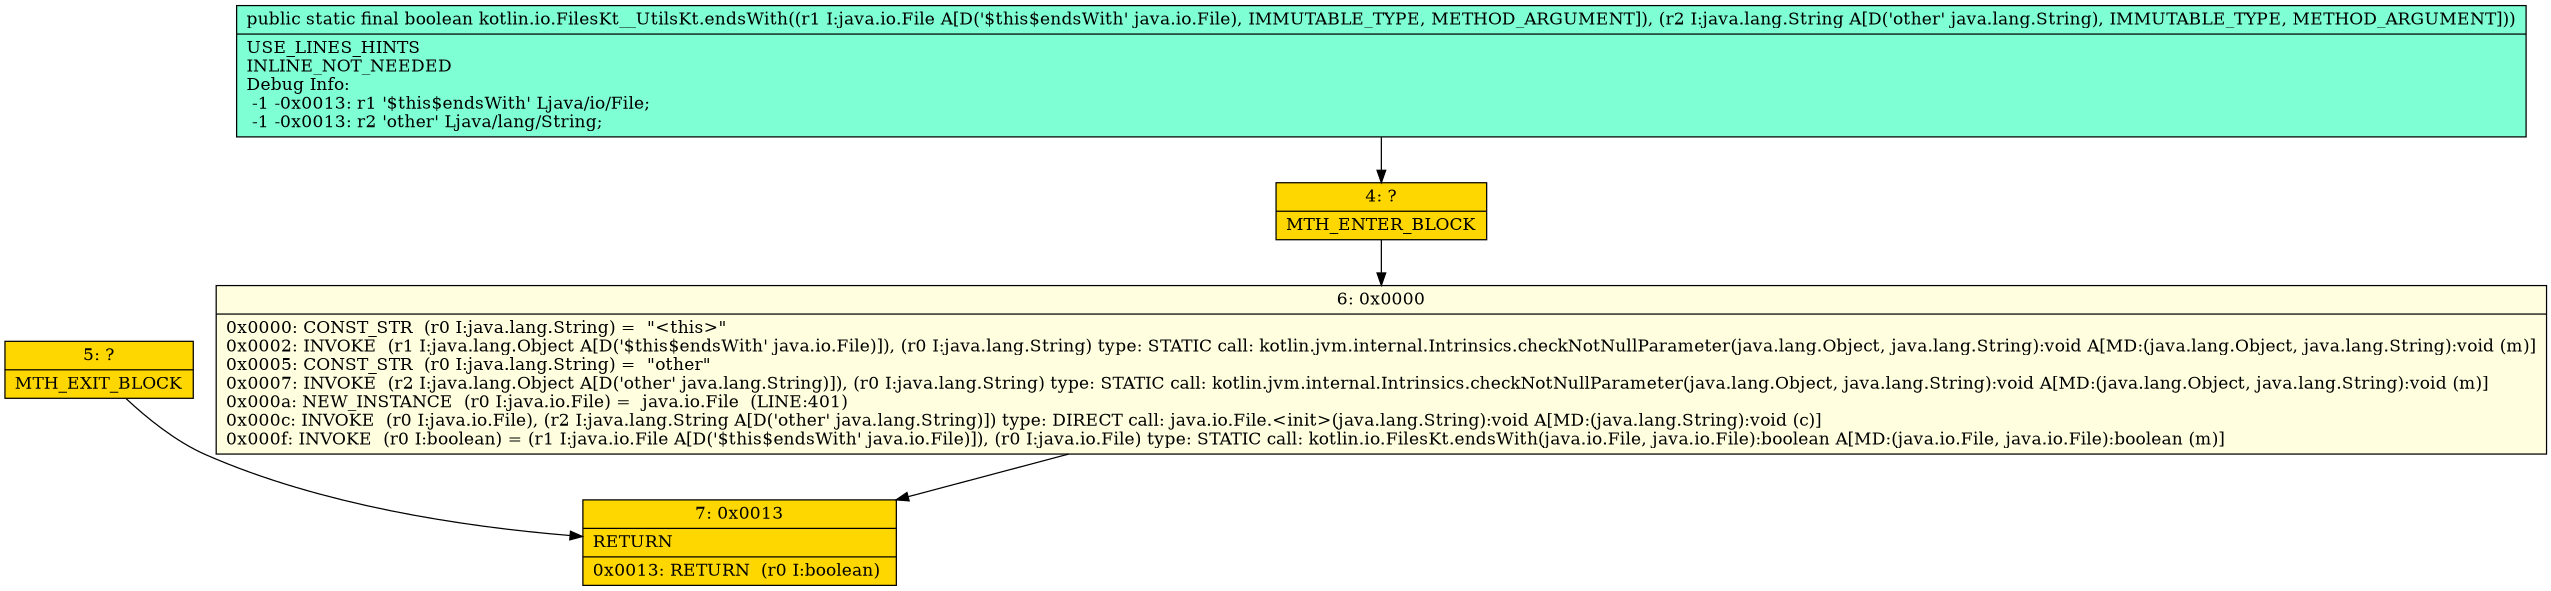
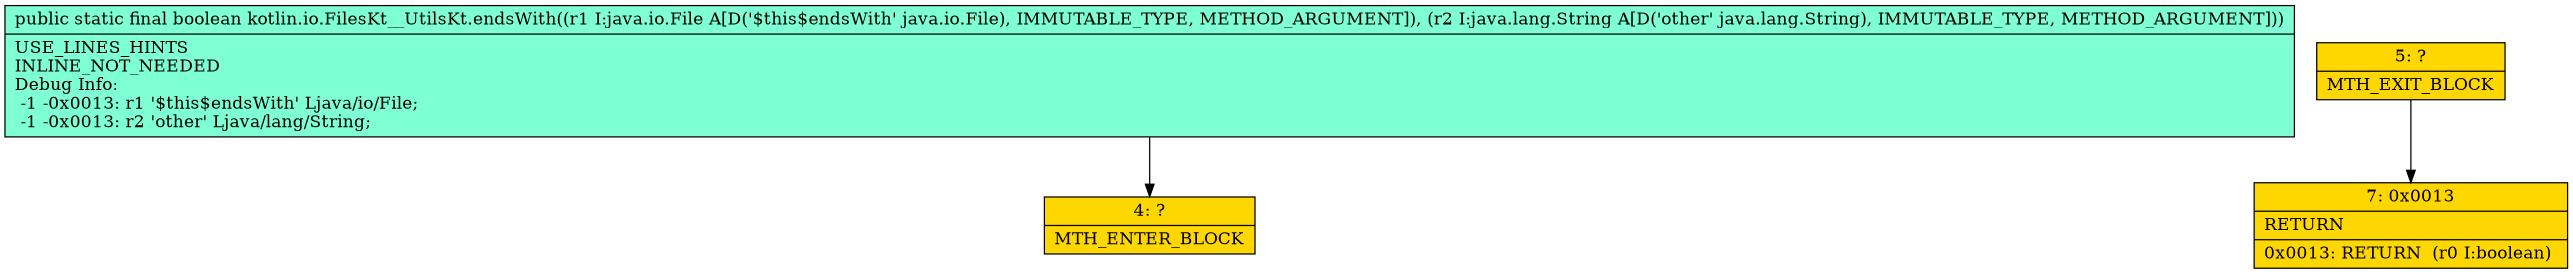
(1381, 370) -> none
